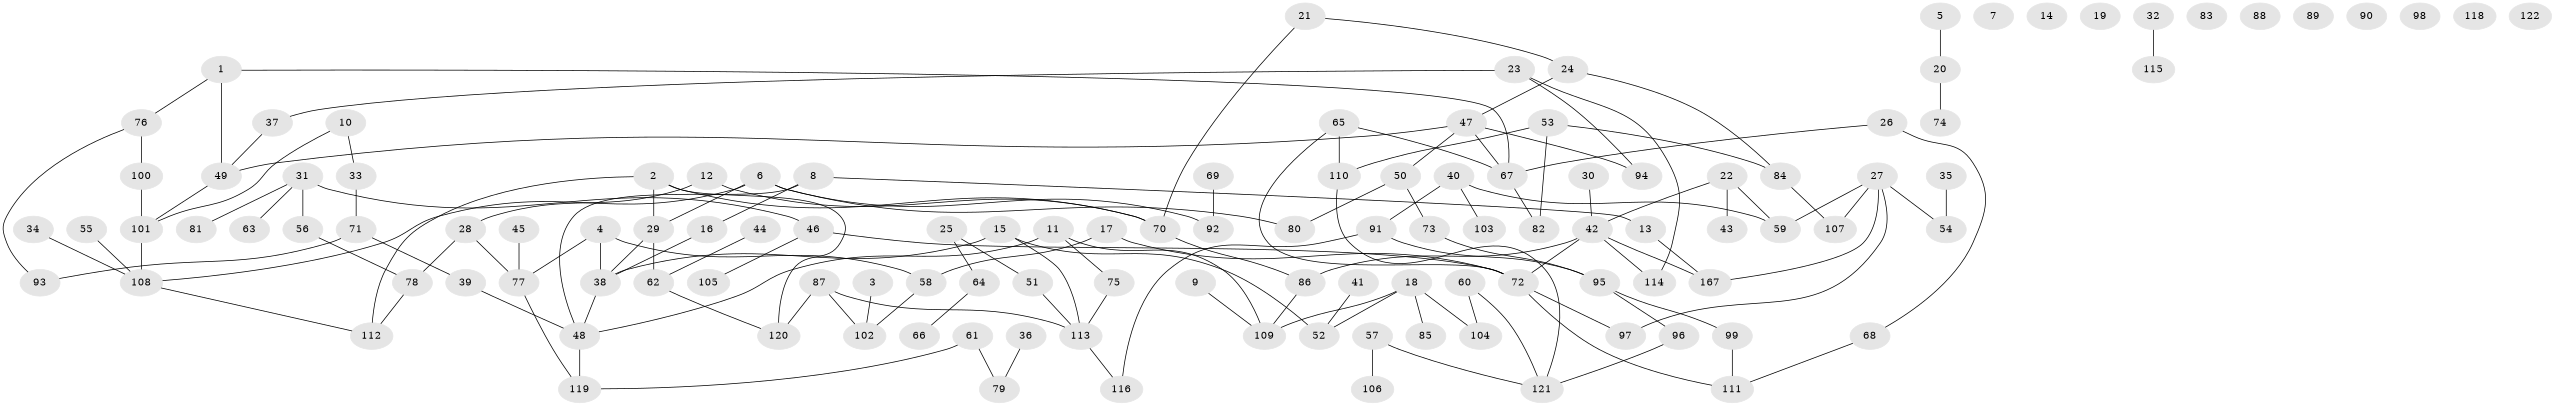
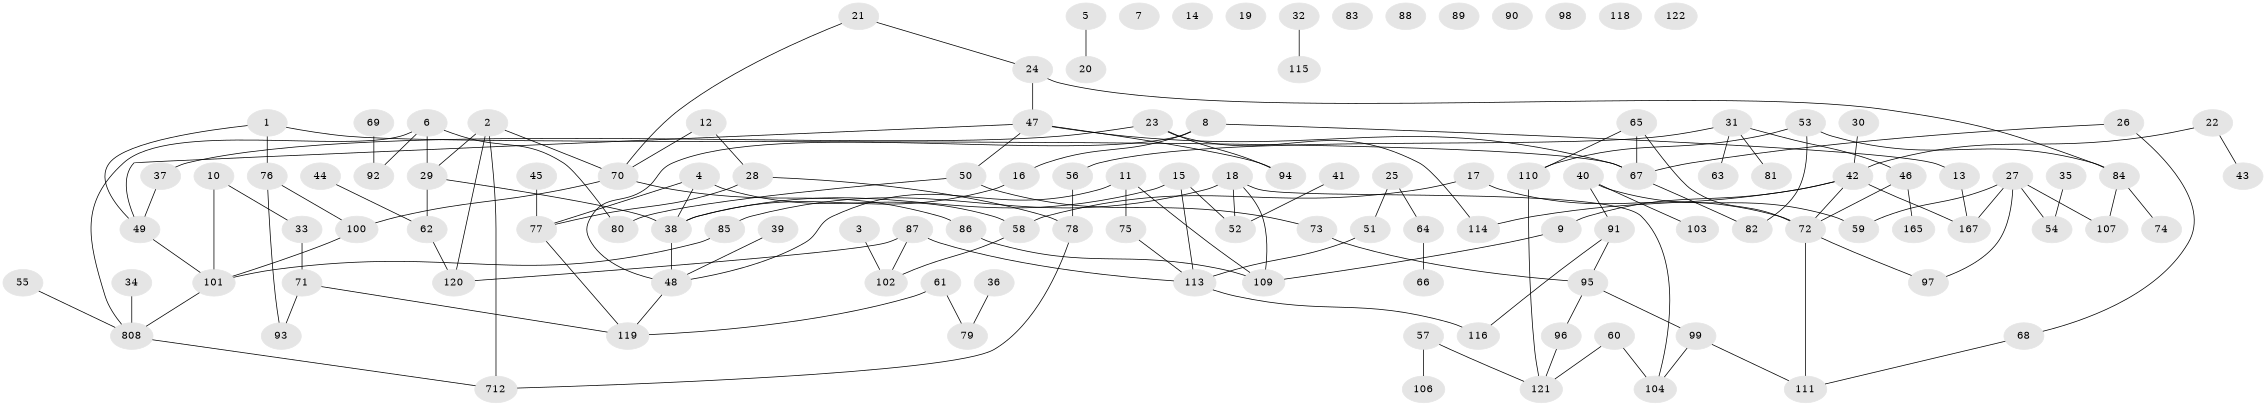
(1940, 96) -> (2141, 203)
none -> (487, 201)
(1754, 203) -> none
(411, 256) -> (464, 309)
(1449, 256) -> (1705, 199)
none -> (472, 264)
(141, 283) -> (132, 336)
(709, 283) -> (1914, 229)
(372, 336) -> (496, 389)
none -> (1676, 363)
